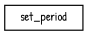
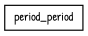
(44, 18) -> (44, 18)
